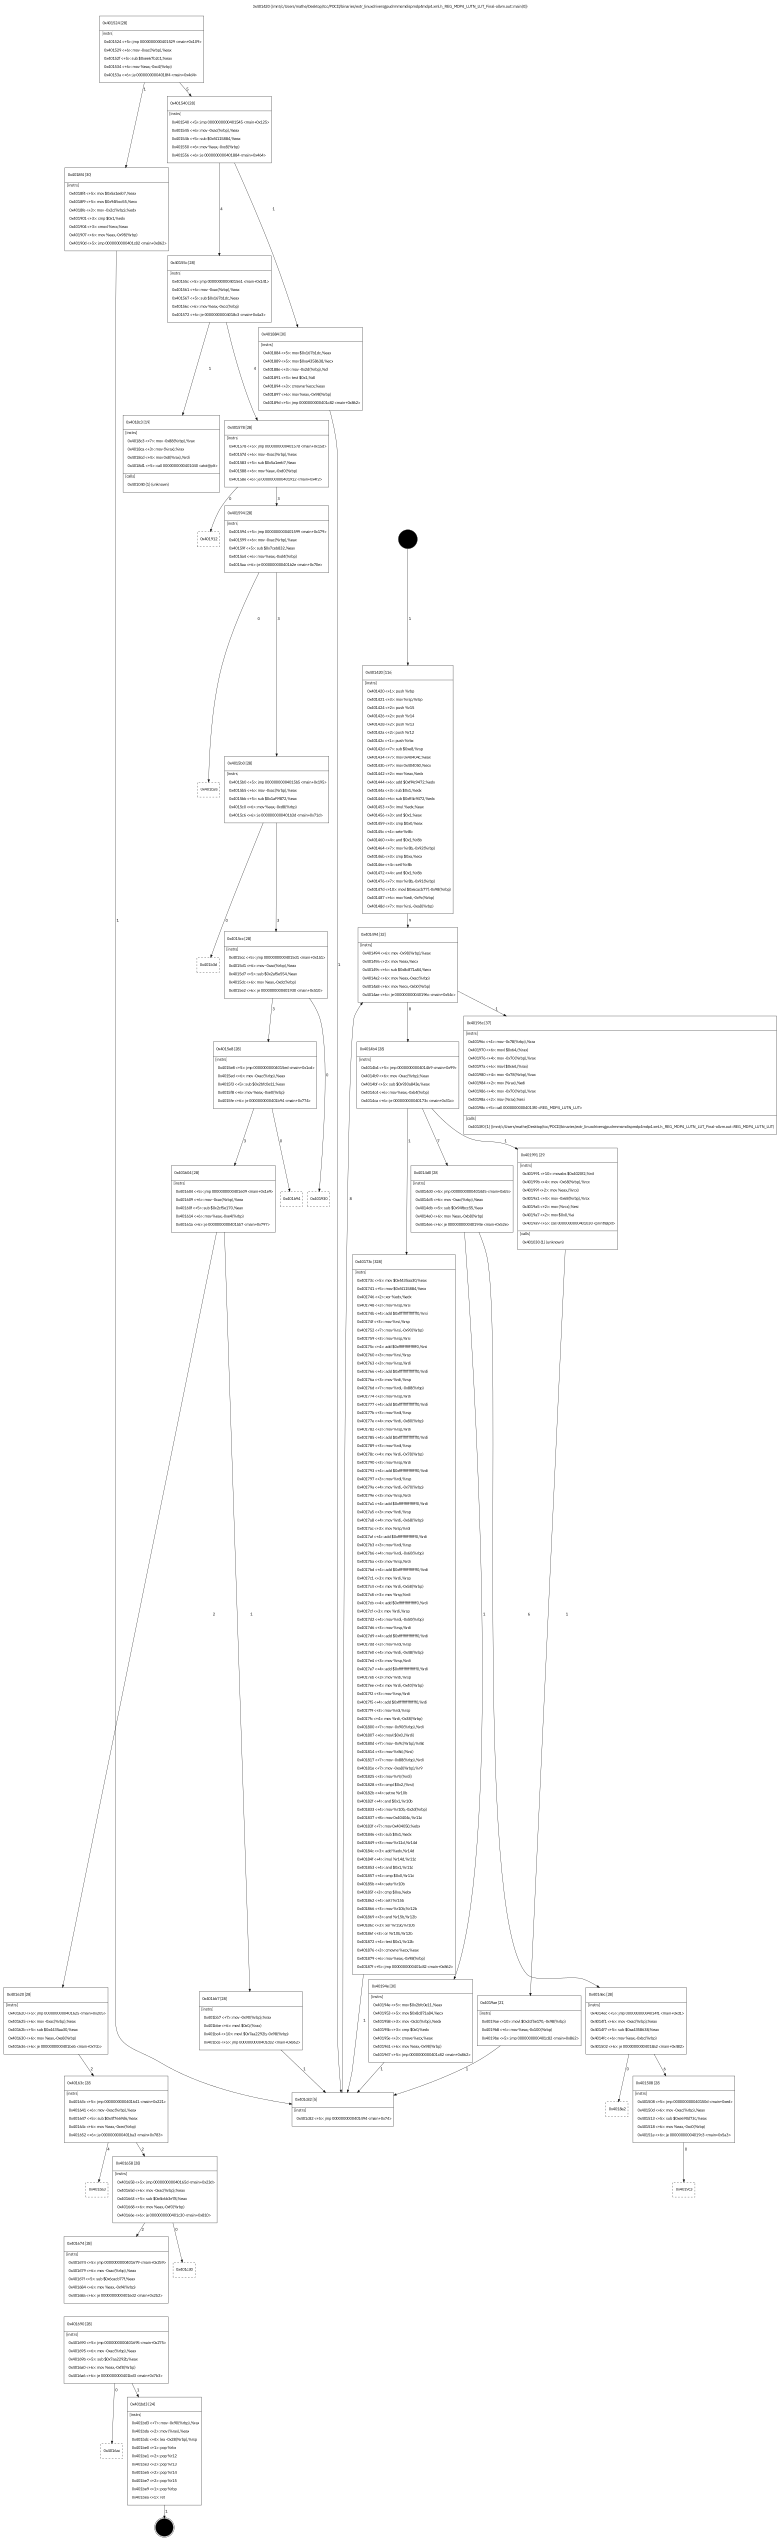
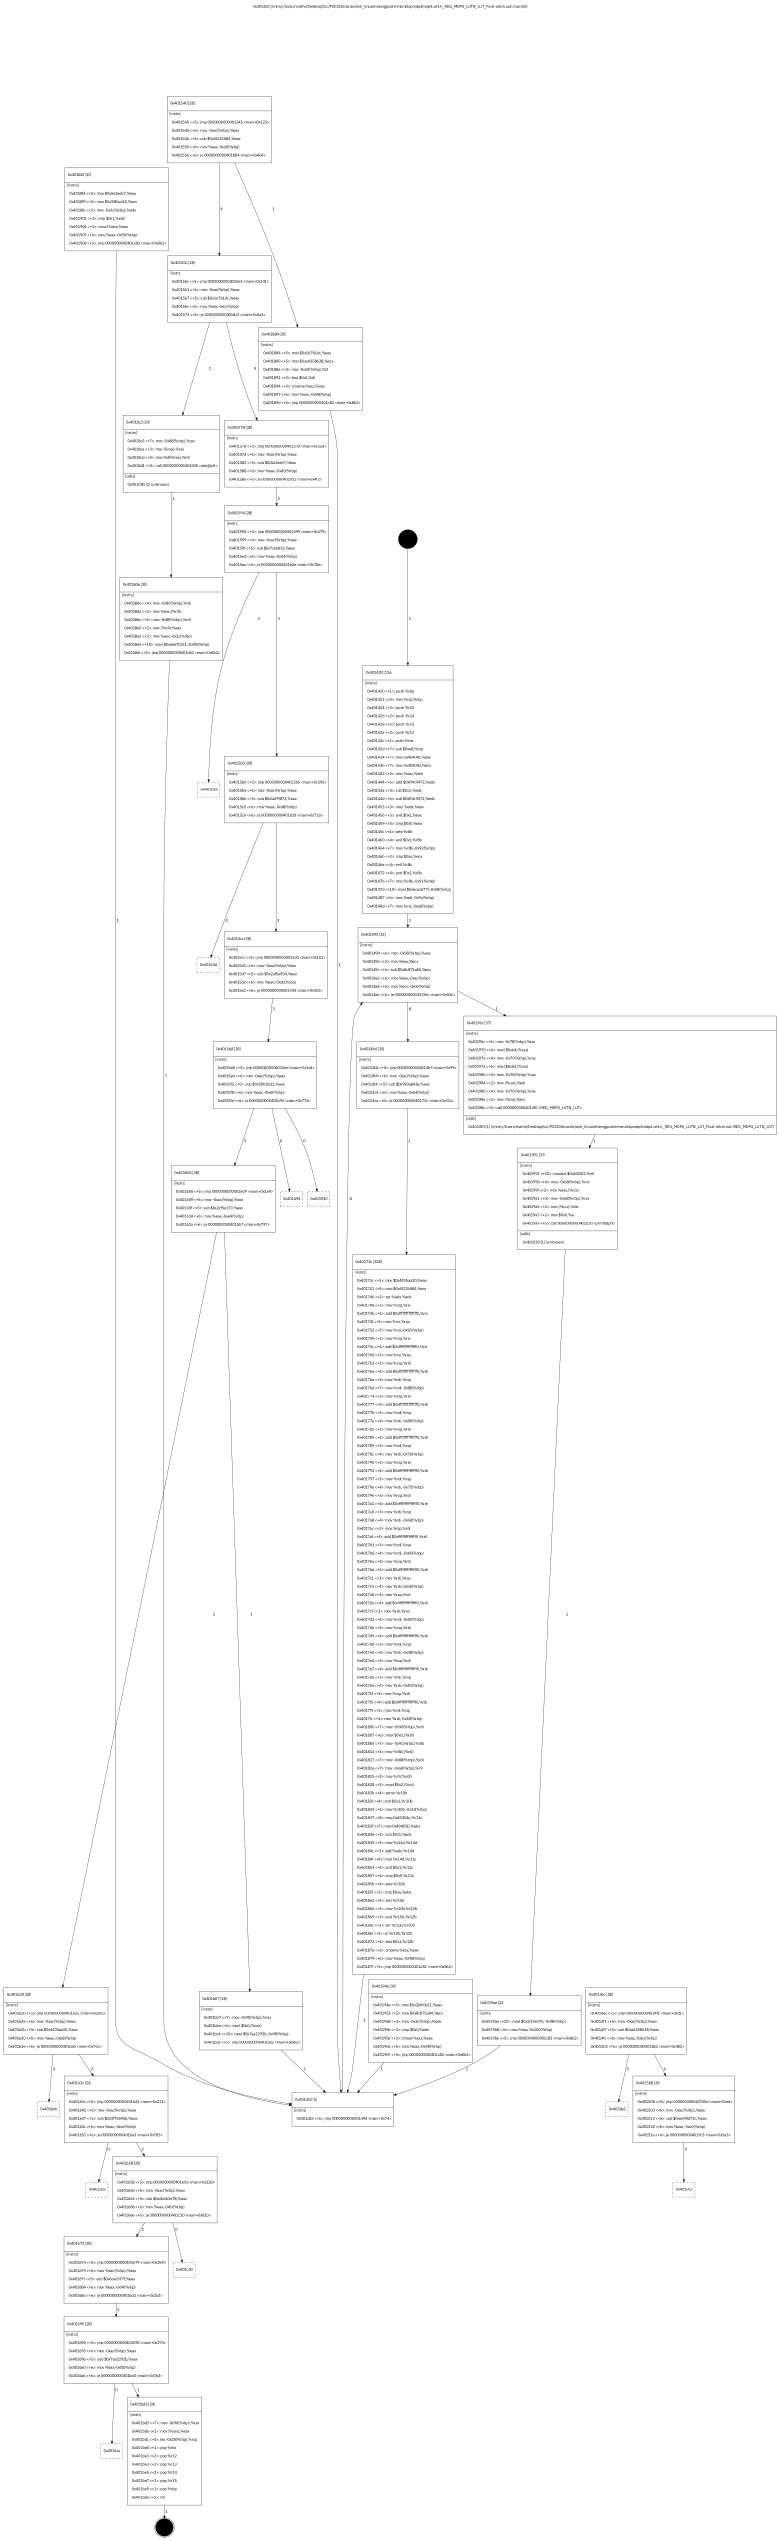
(152, 49) -> none
(208, 539) -> none
none -> (171, 619)
(409, 921) -> (409, 921)
(325, 1092) -> (305, 1147)
(469, 1138) -> (593, 1140)
(462, 1199) -> none
none -> (48, 2109)
(108, 2149) -> (108, 2149)
none -> (116, 2309)
